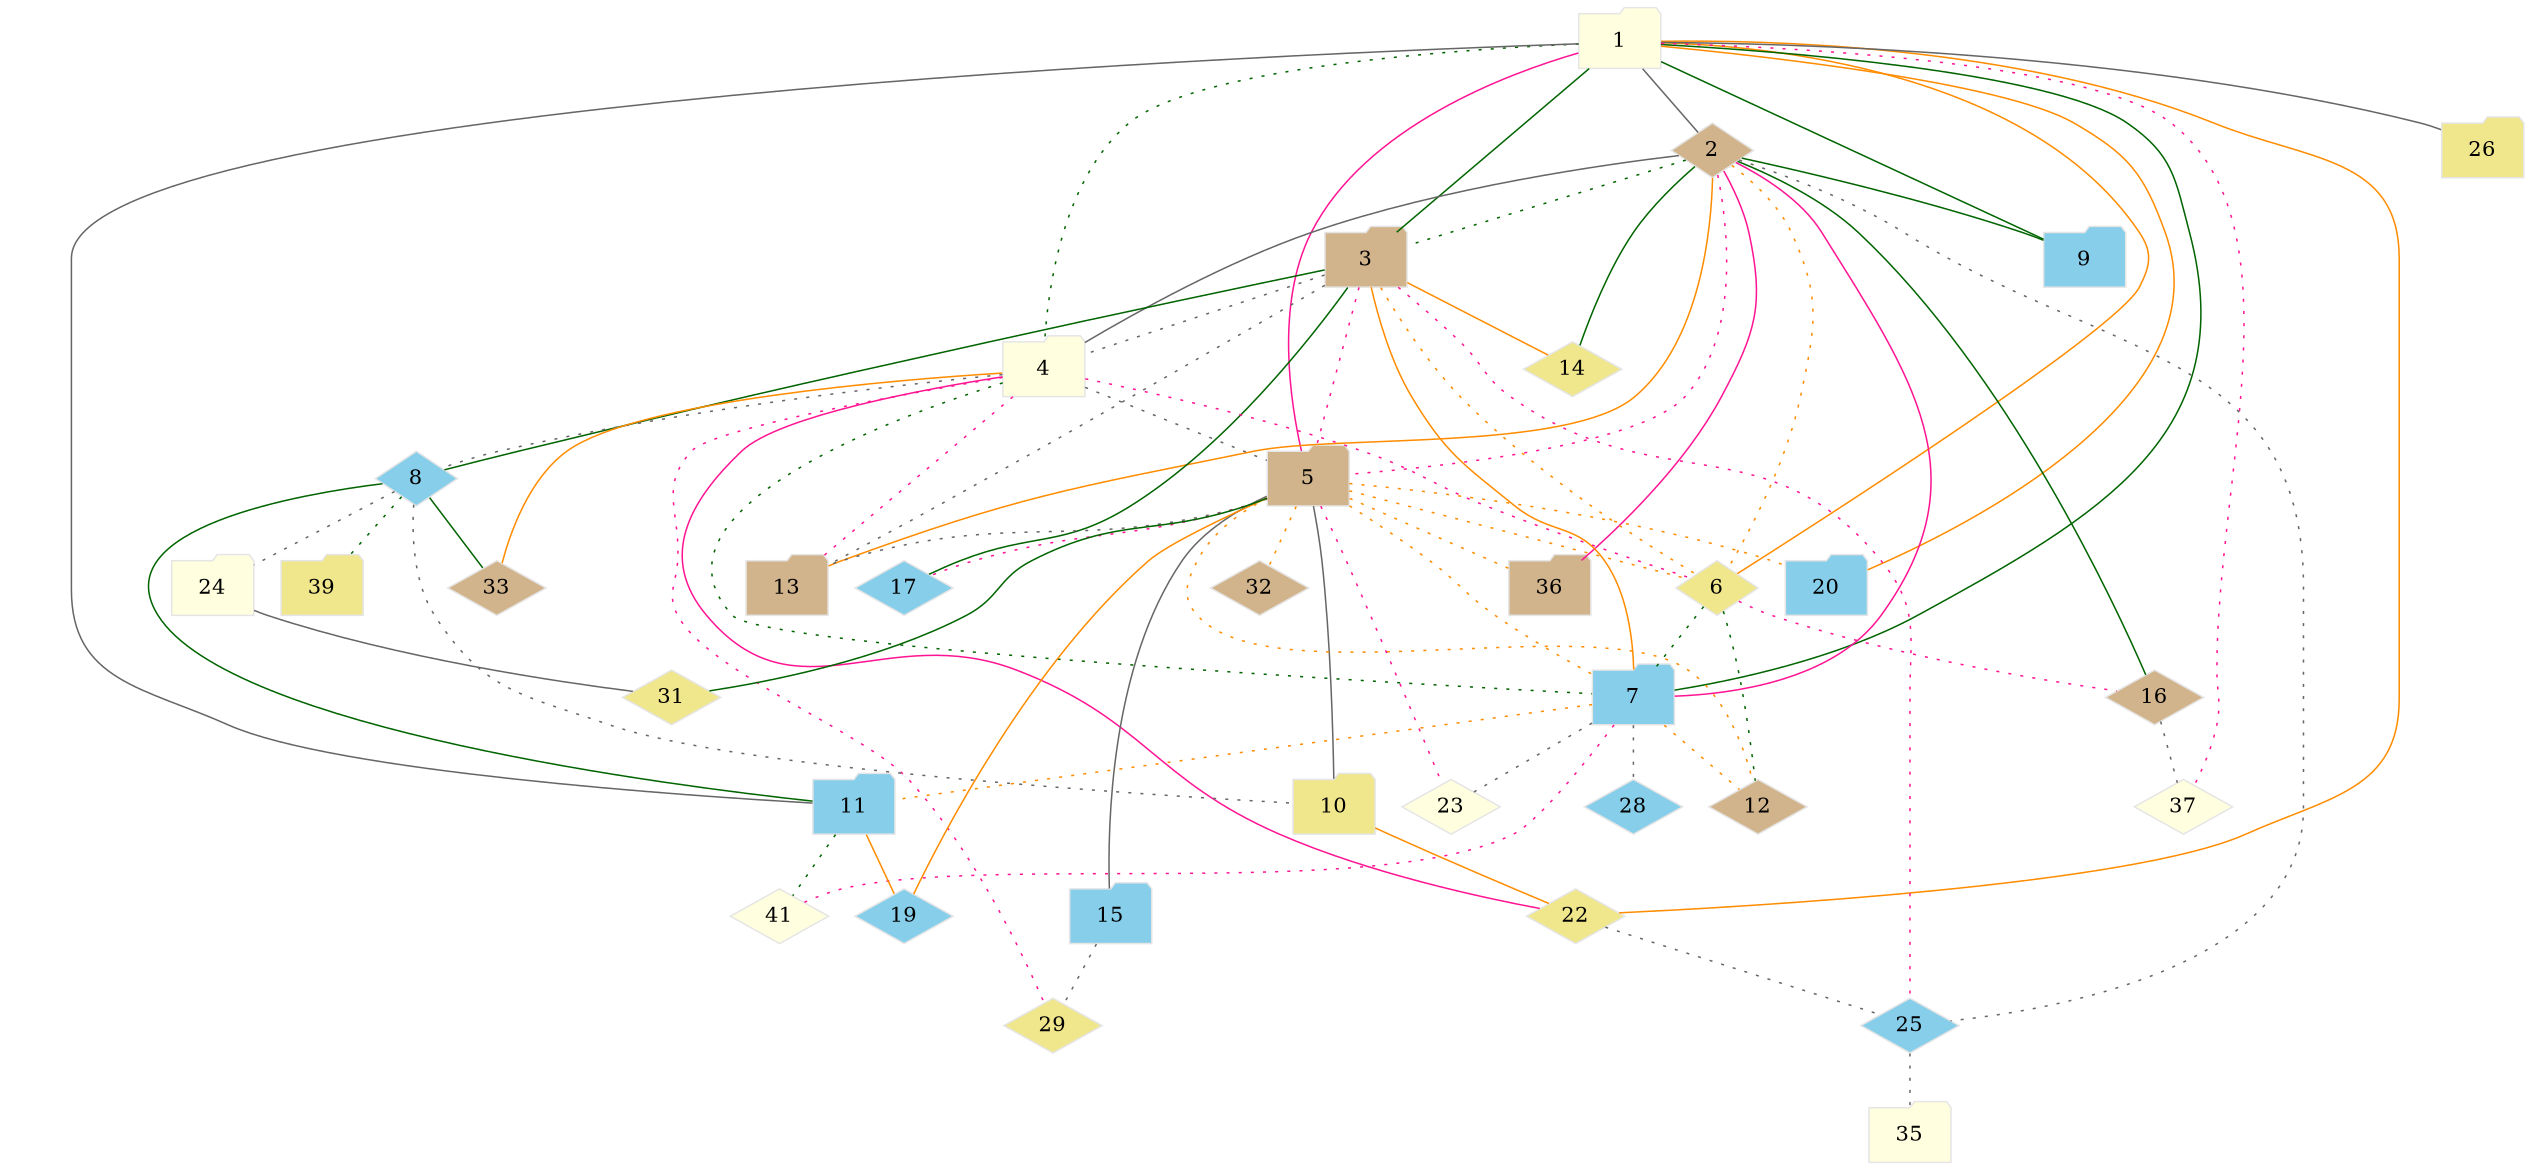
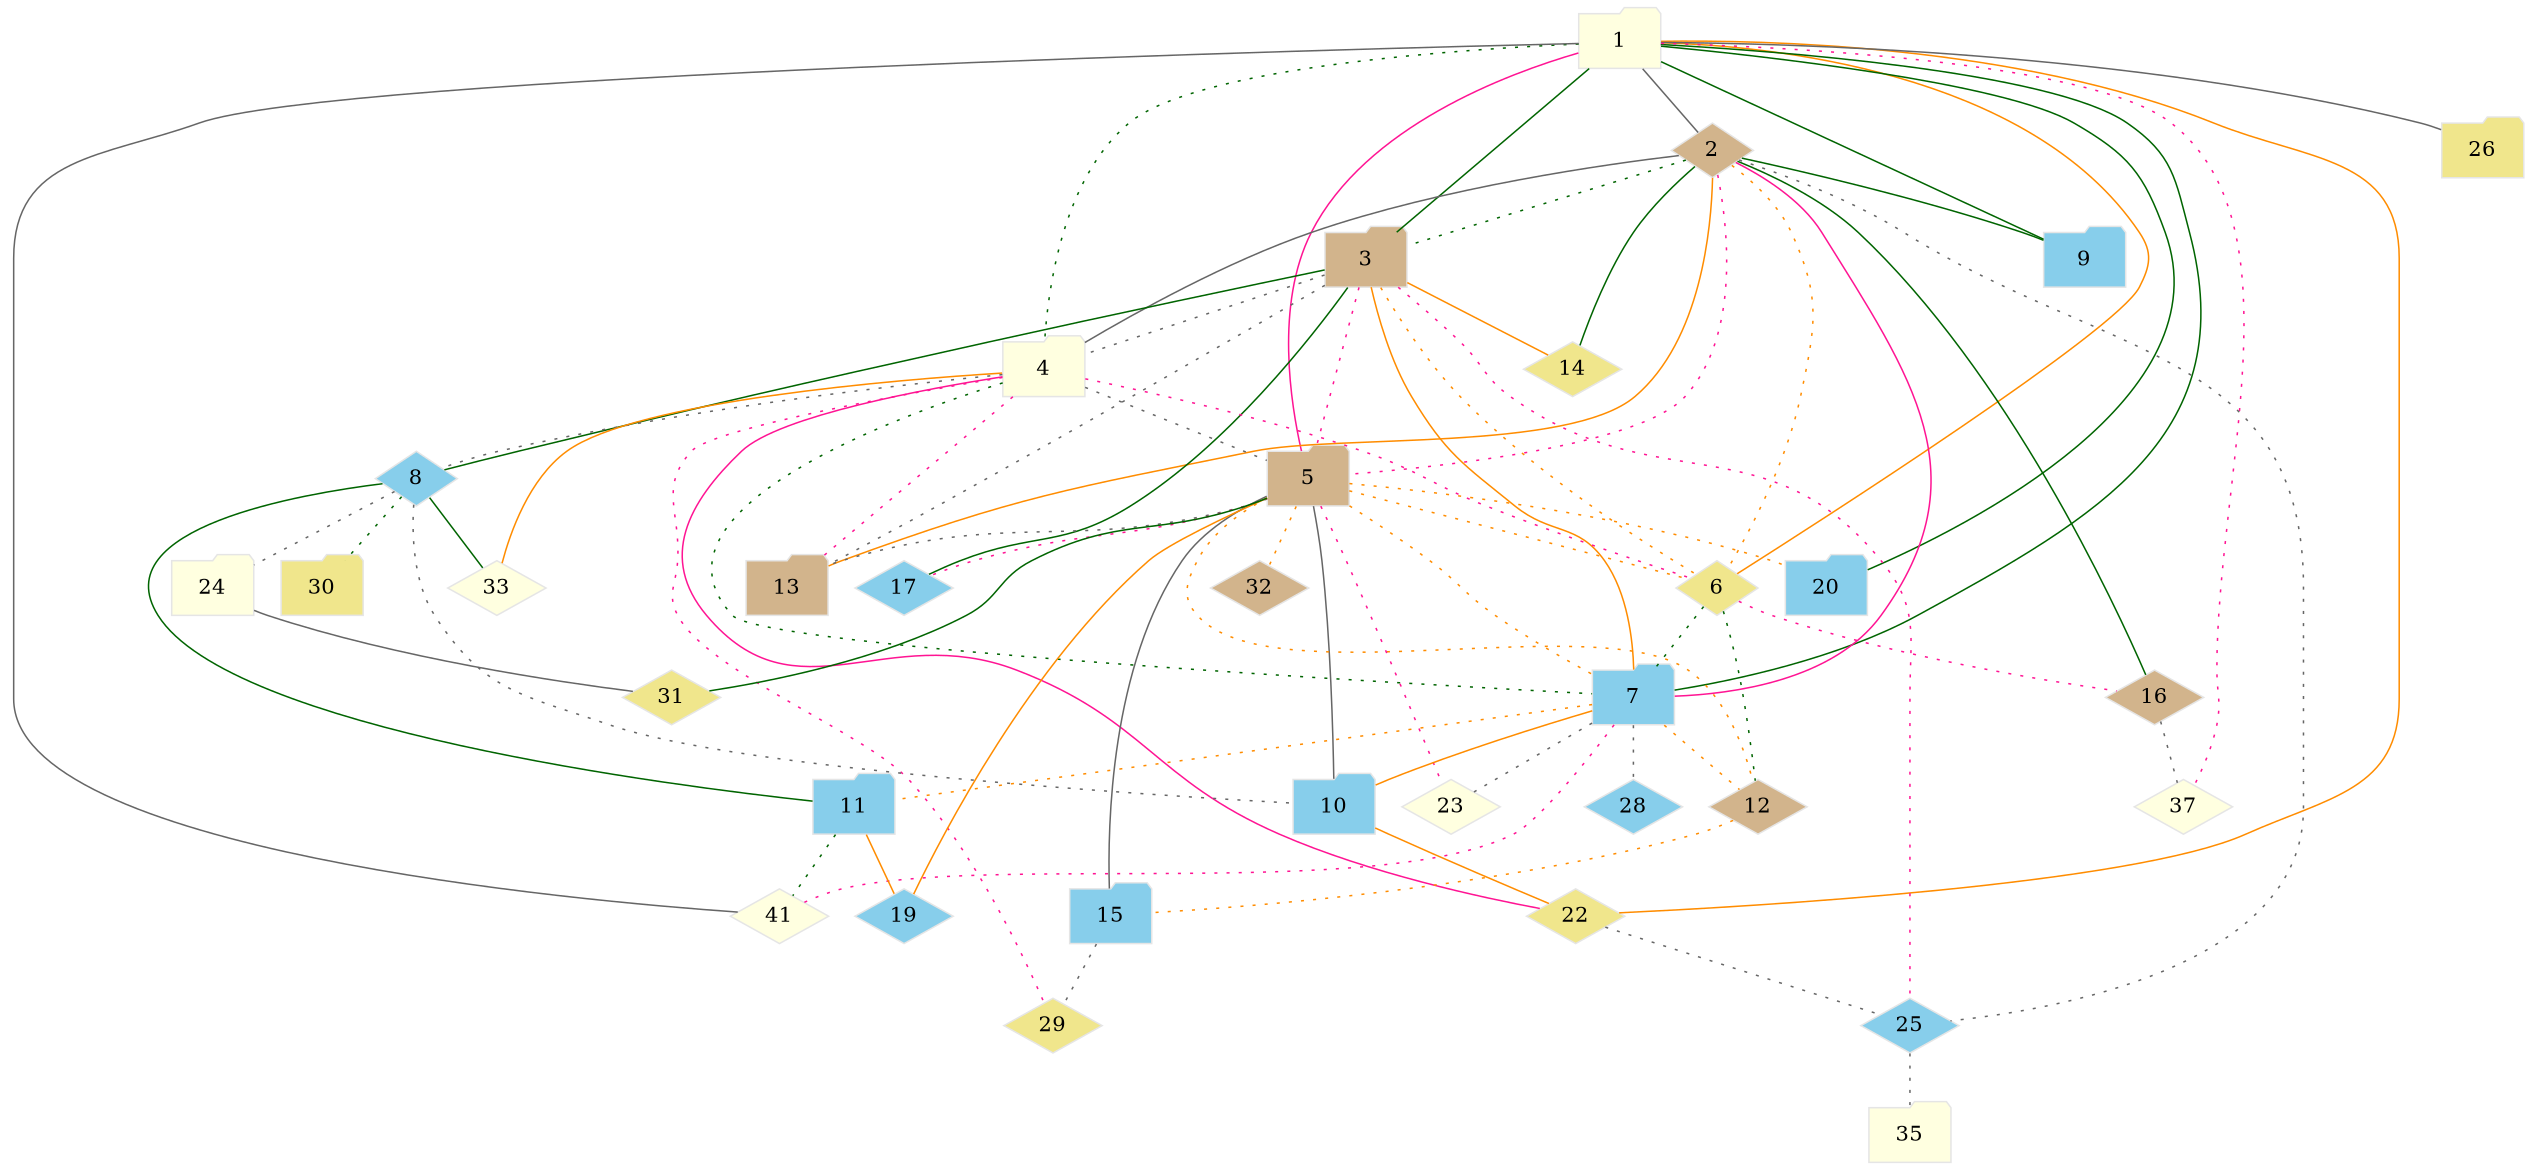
(242, 169) -> (155, 137)
(2150, 196) -> (2150, 196)
(322, 588) -> (322, 588)
(497, 588) -> (497, 588)
(1550, 588) -> none
none -> (1483, 745)
(1334, 807) -> (1334, 807)
none -> (1460, 882)
